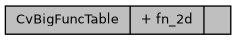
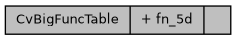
(167, 19) -> (167, 19)
